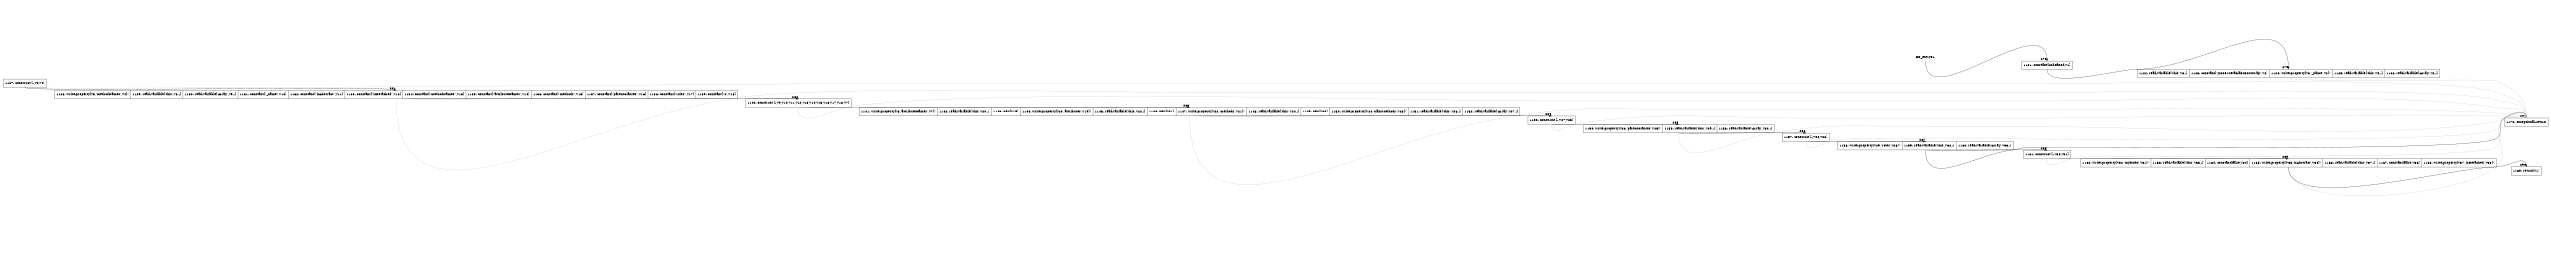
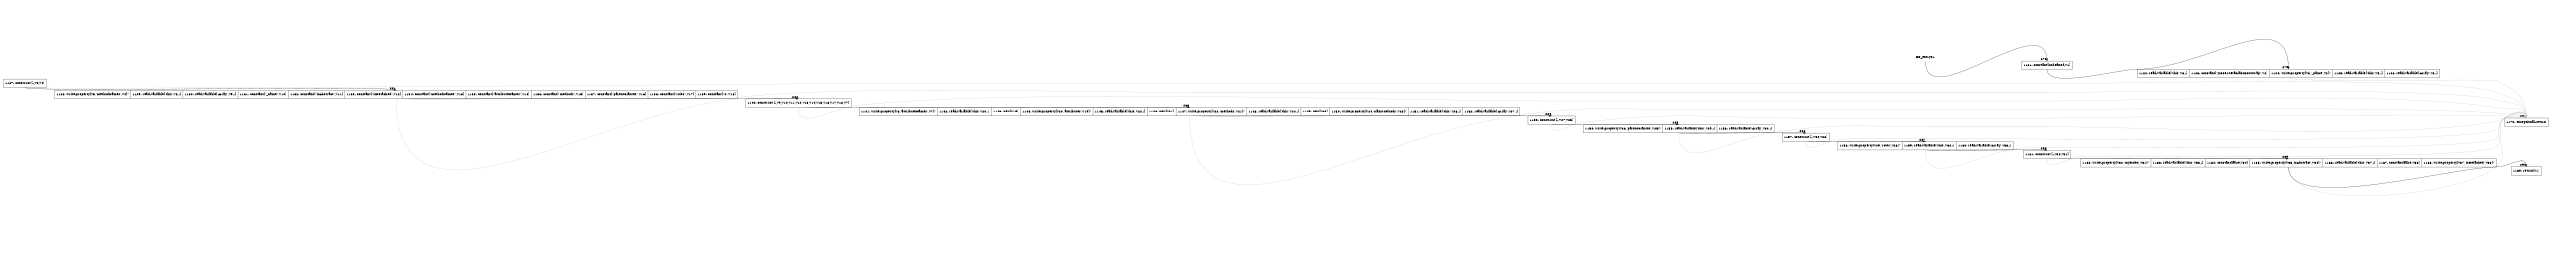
(2228, 148) -> (2228, 148)
